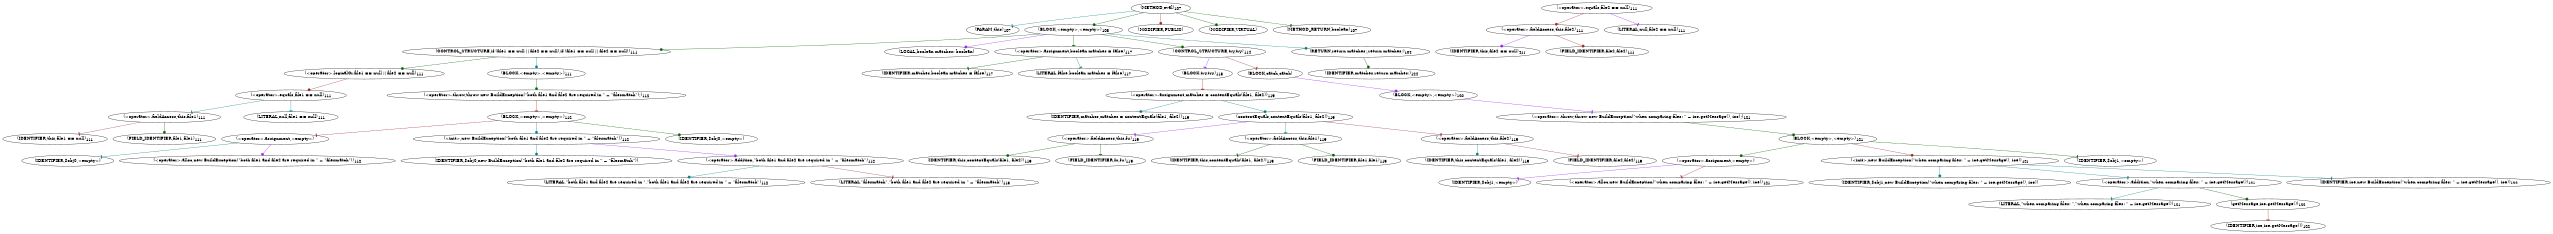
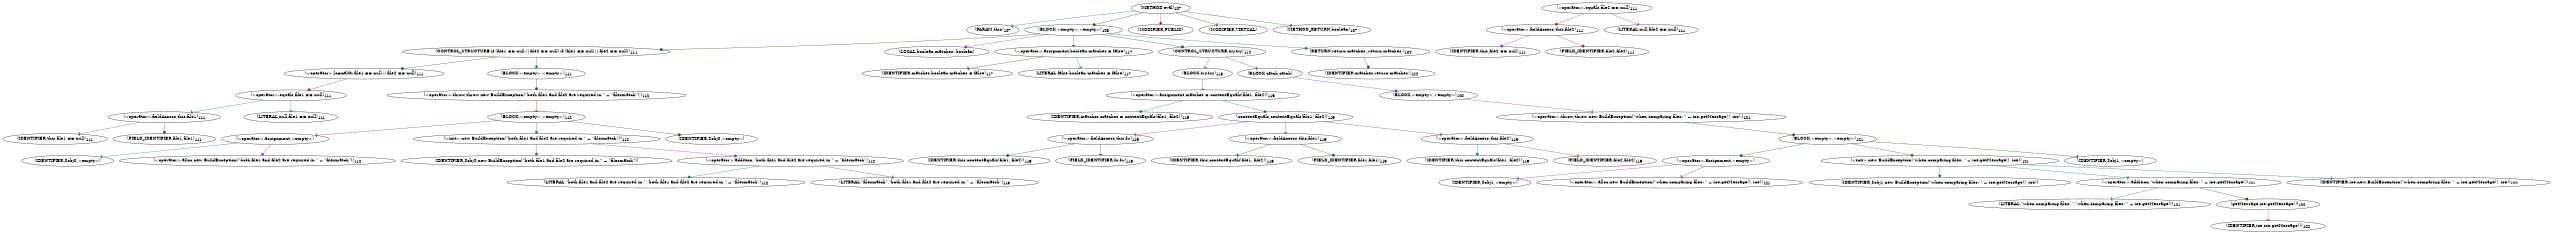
(1196, 19) -> (1196, 19)
(1522, 51) -> (1522, 51)
